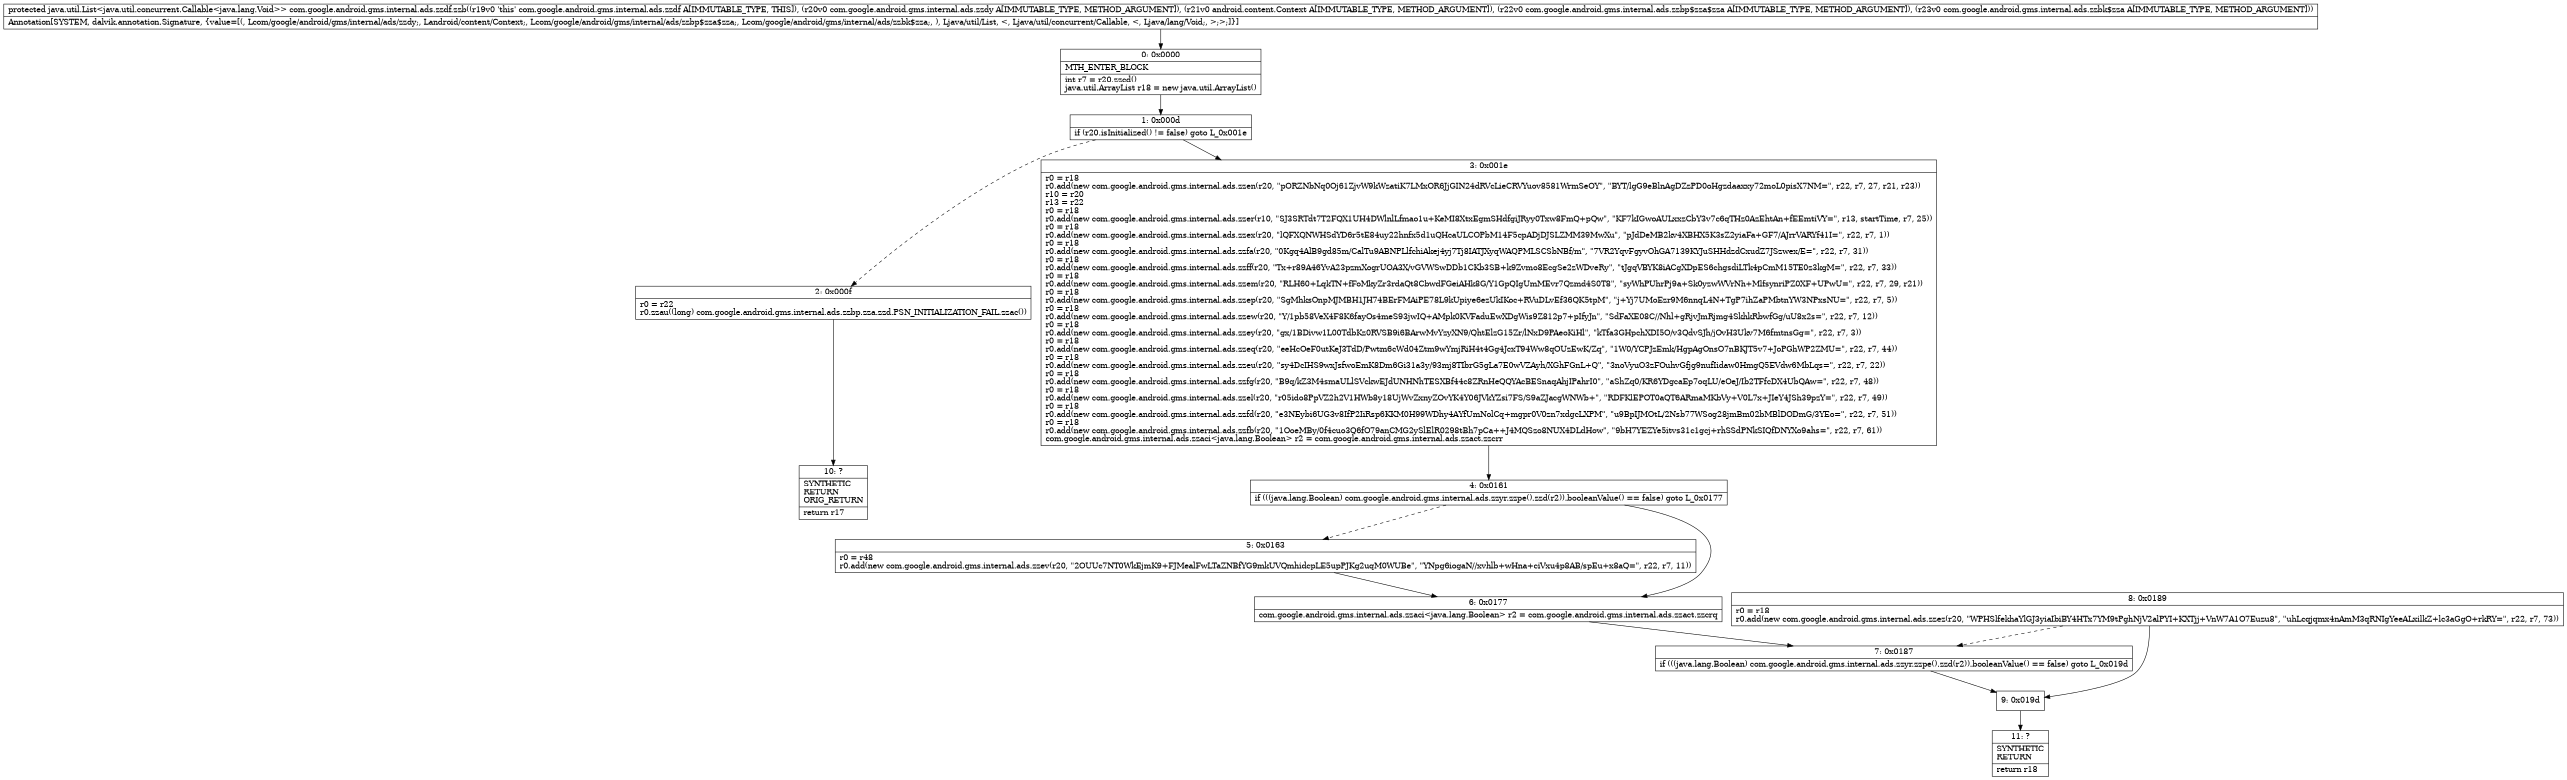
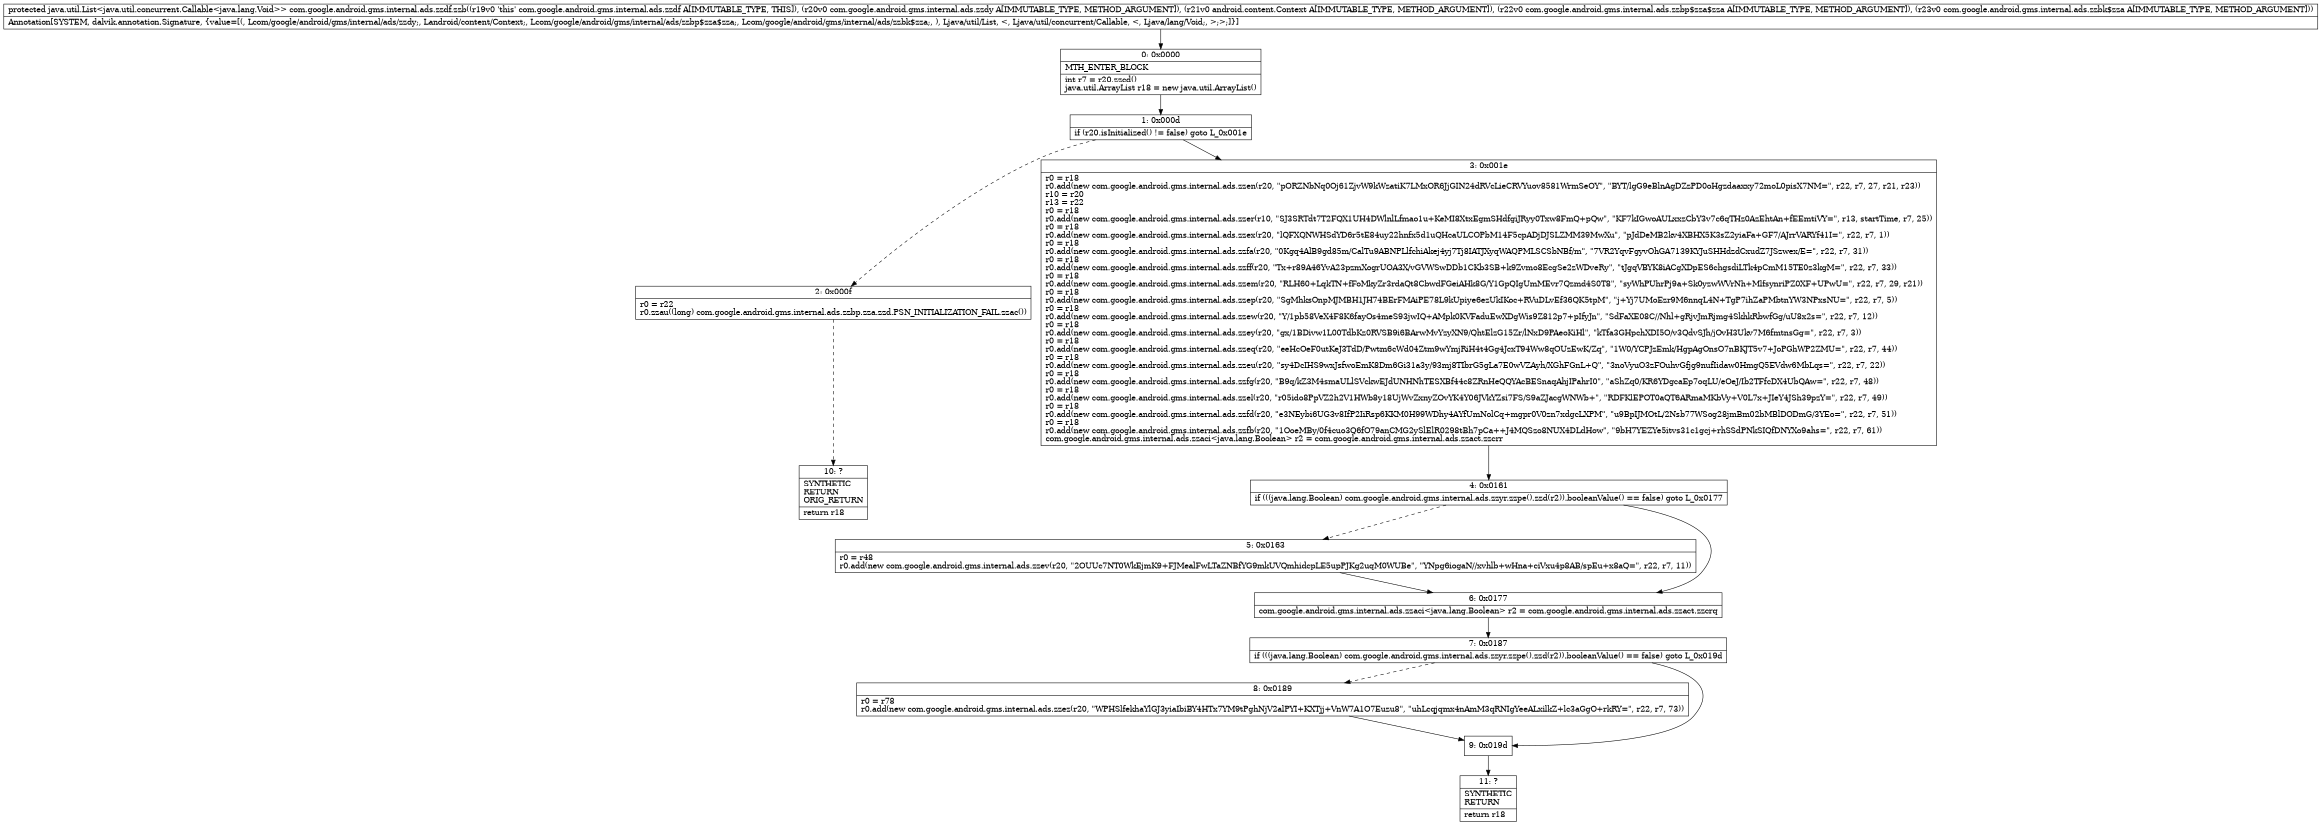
(833, 390) -> (833, 390)
(824, 513) -> (824, 513)
(1753, 611) -> (878, 701)
(2013, 635) -> (1392, 672)
